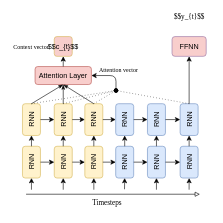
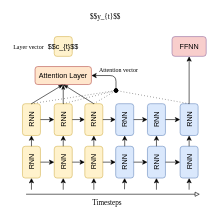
(189, 18) -> (105, 18)
(63, 46) -> (63, 46)
(36, 47) -> (33, 47)
(63, 61) -> none
(63, 75) -> (63, 75)
